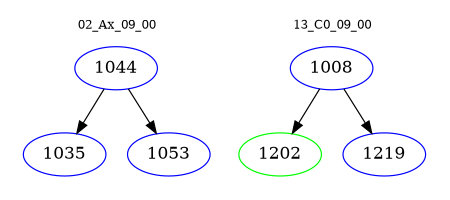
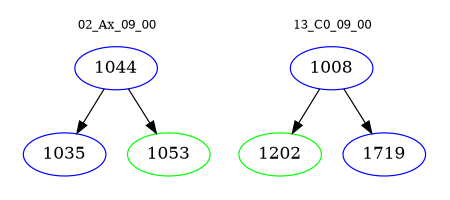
(169, 154) -> (169, 154)
(384, 154) -> (384, 154)
